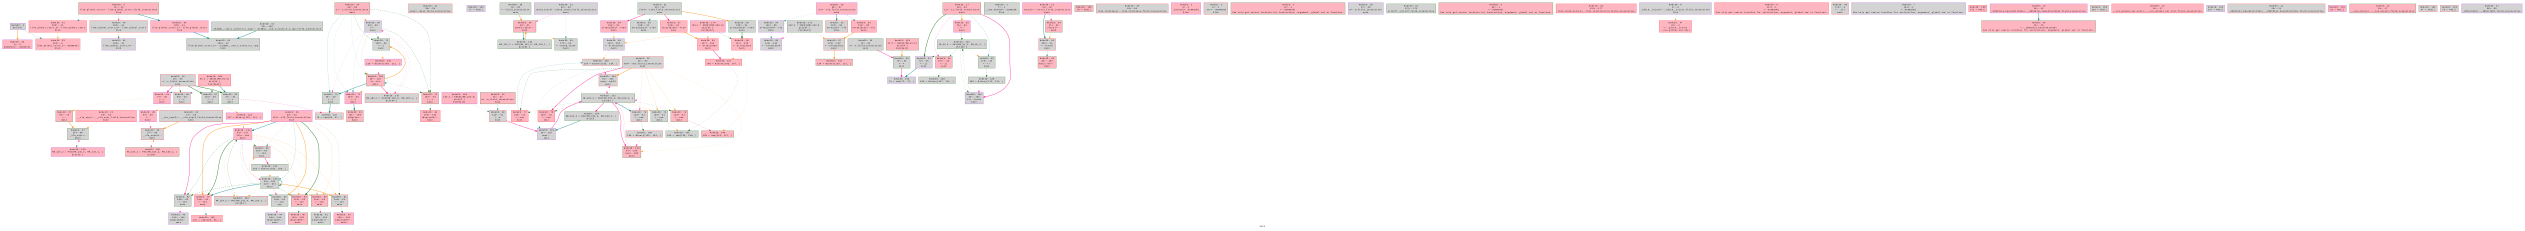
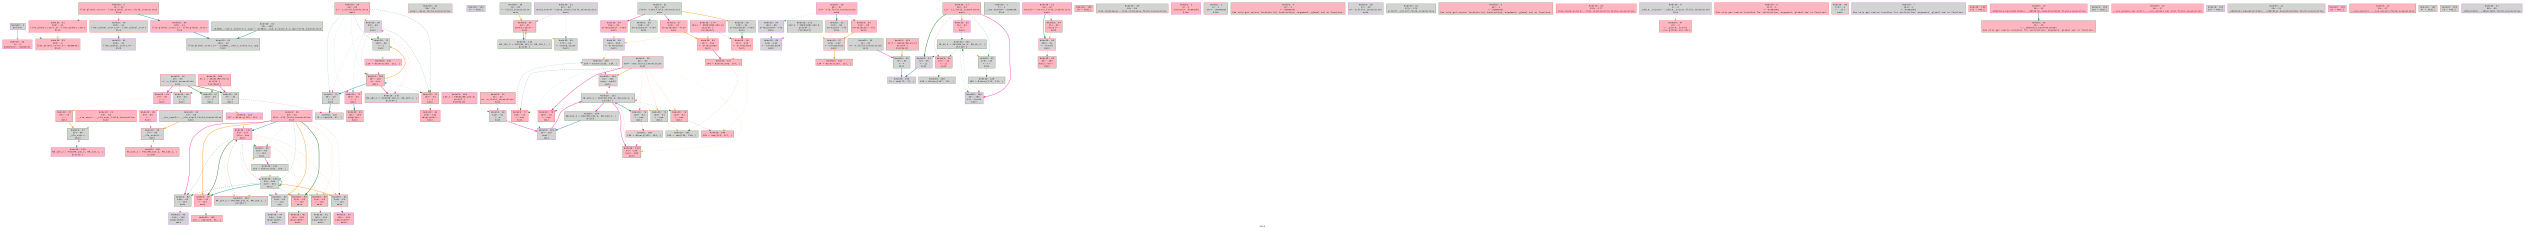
(222, 89) -> (222, 89)
